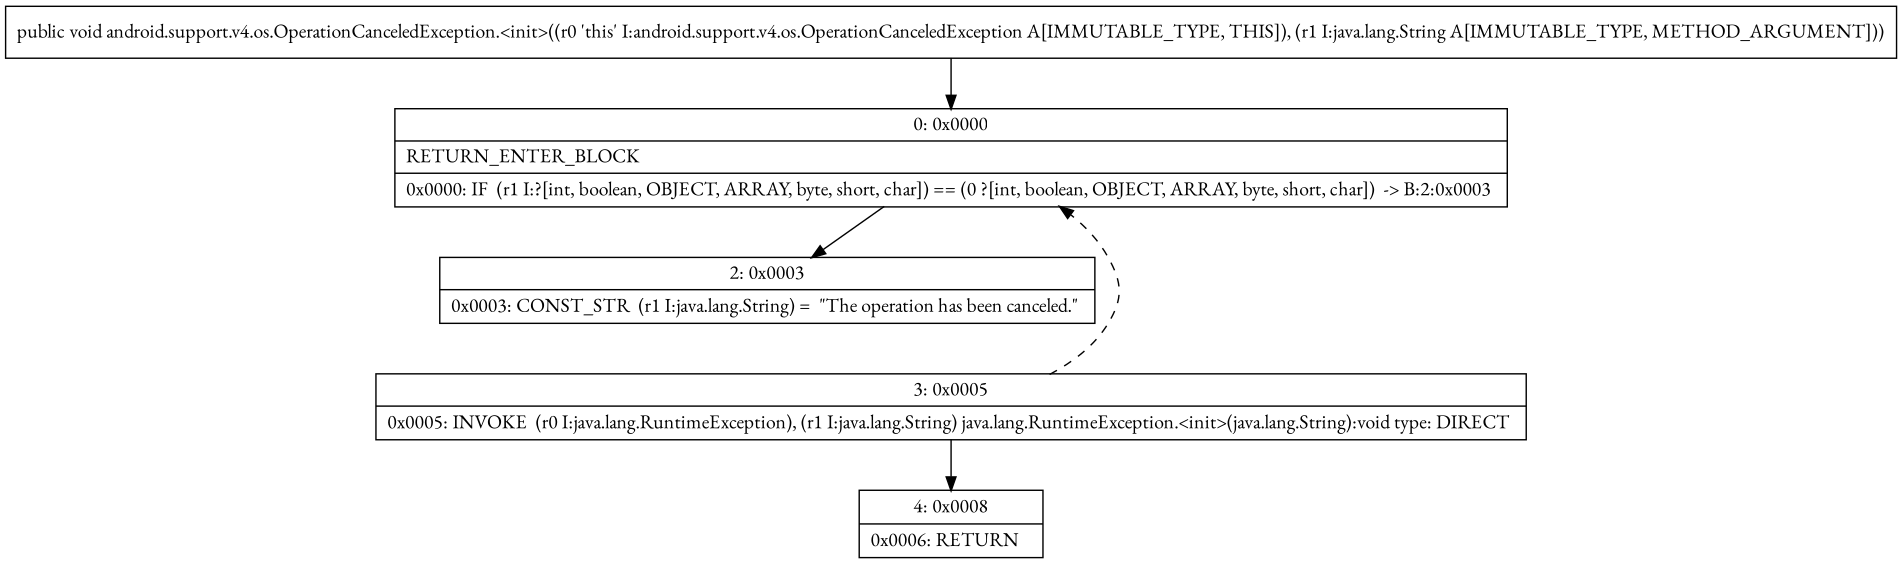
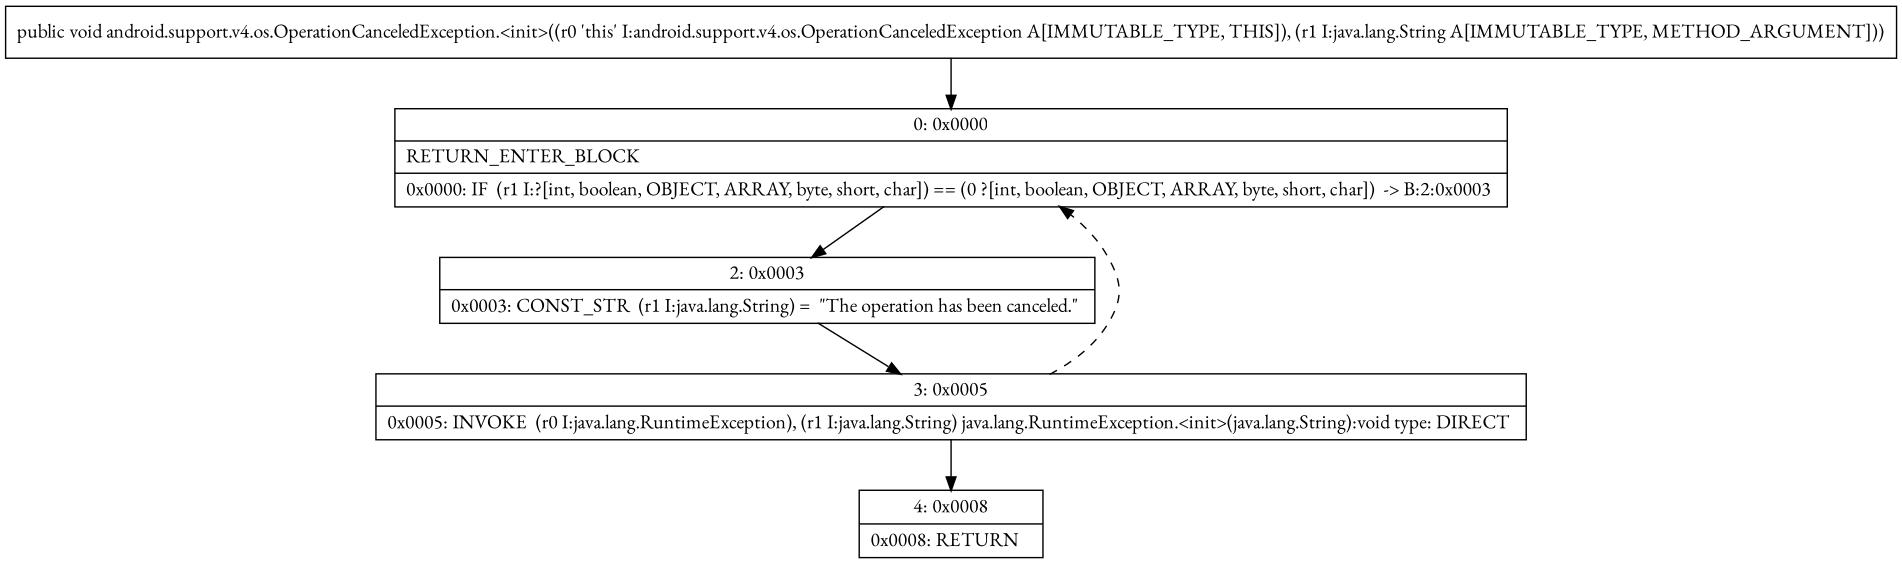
none -> (853, 345)
(951, 540) -> (951, 540)
